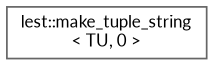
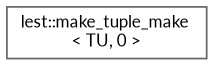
(107, 33) -> (107, 33)
